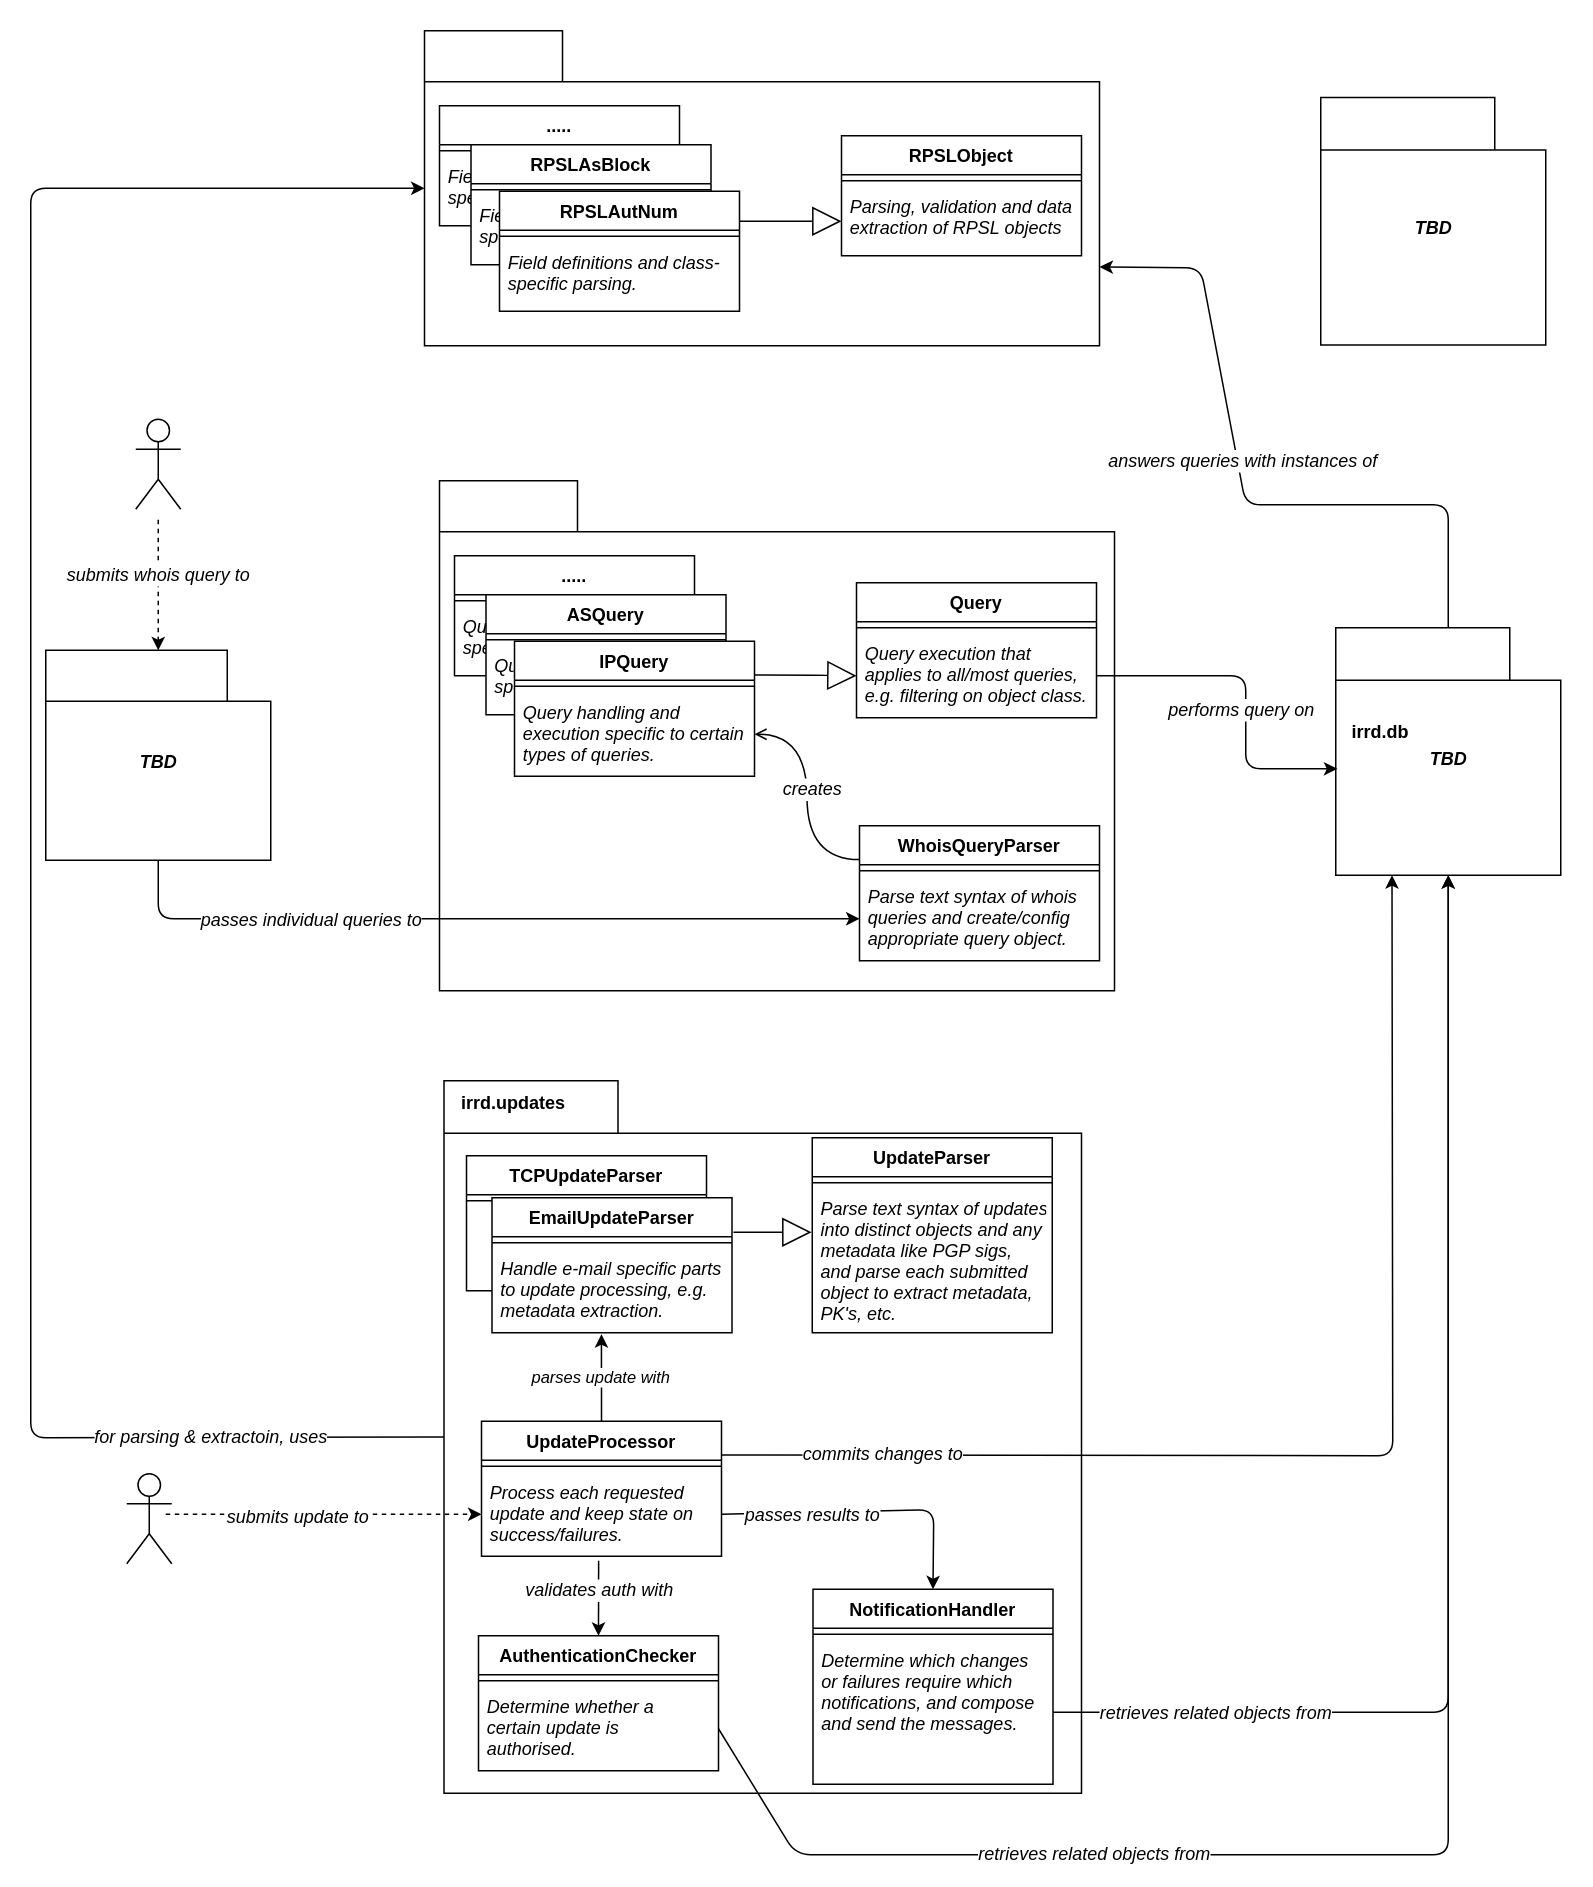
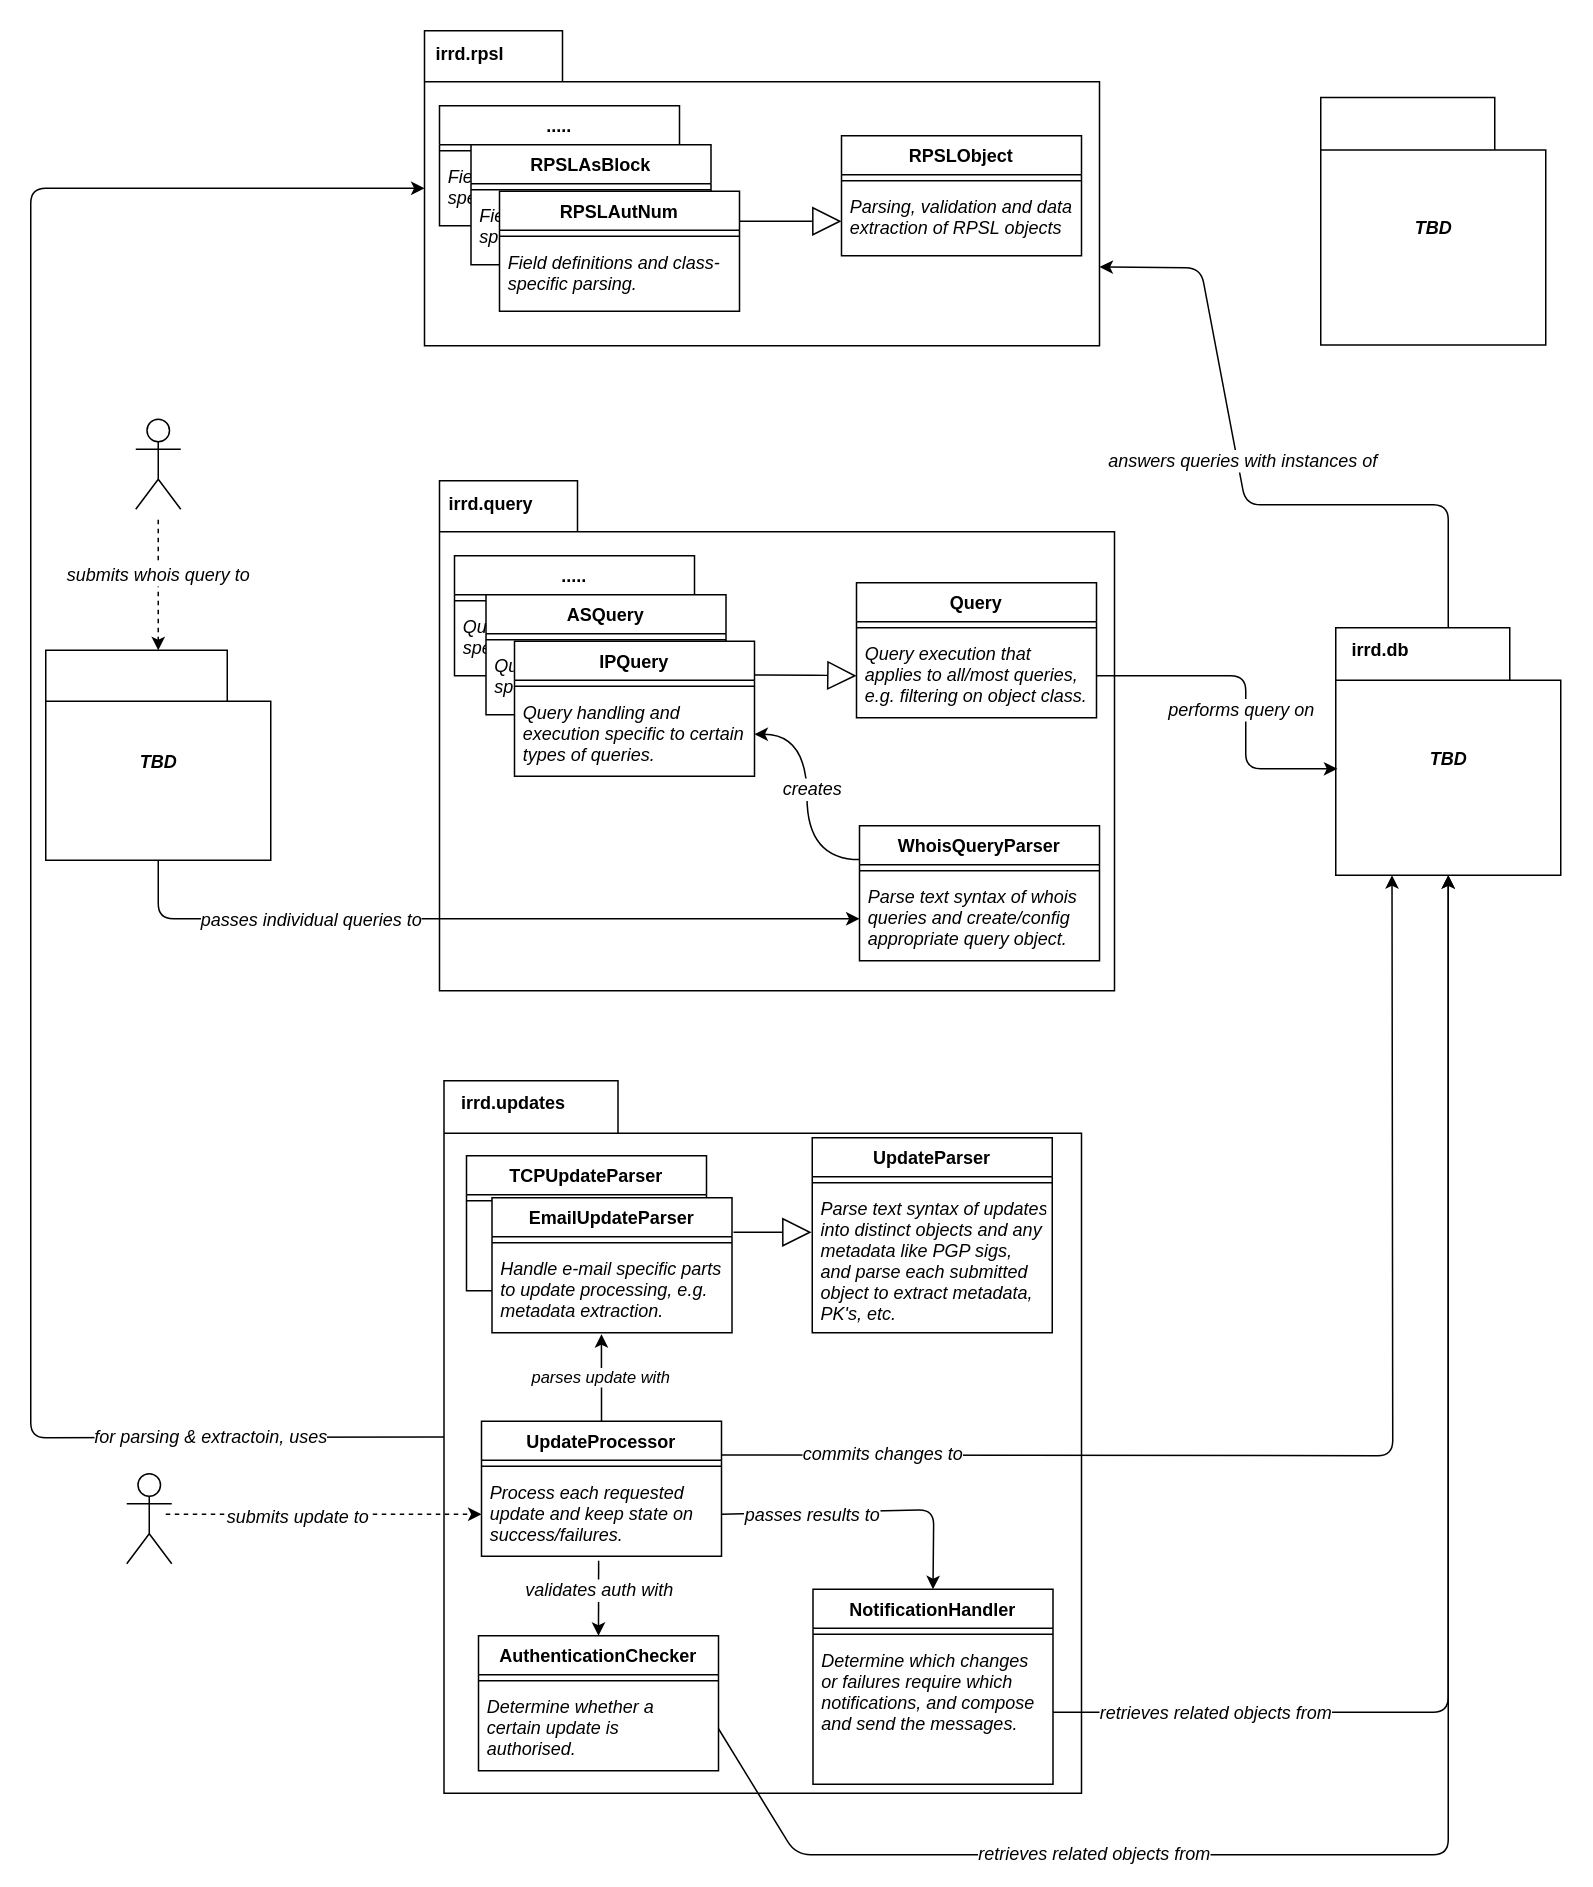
none -> (470, 54)
none -> (491, 504)
(1381, 732) -> (1381, 650)
(787, 742) -> (790, 743)
